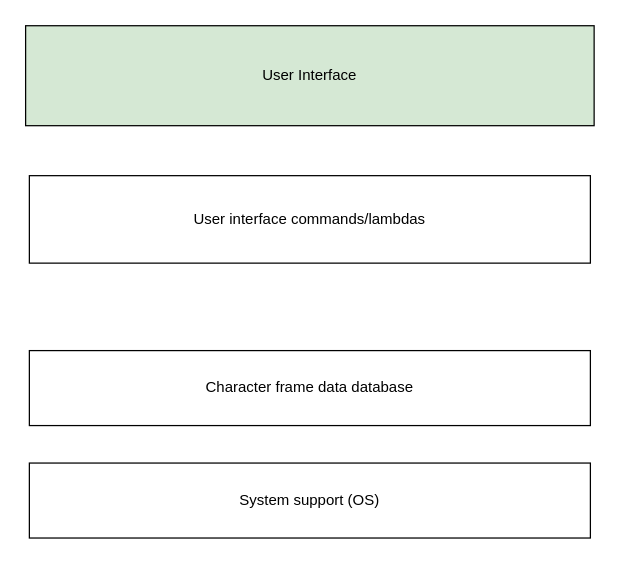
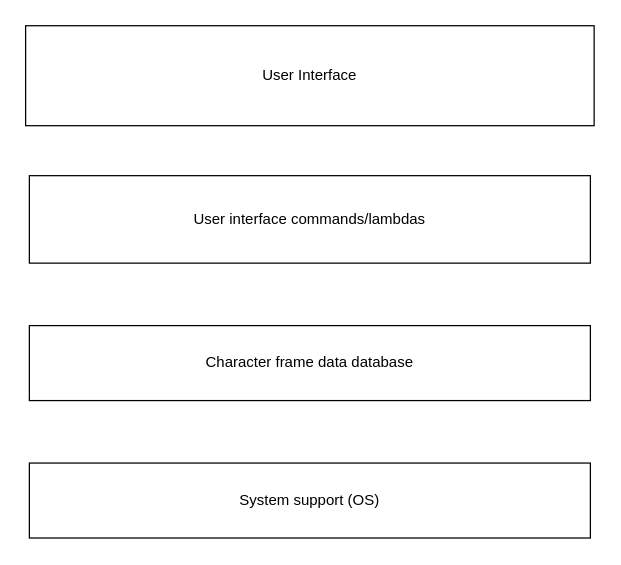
(310, 76) -> (310, 76)
(310, 388) -> (310, 363)
